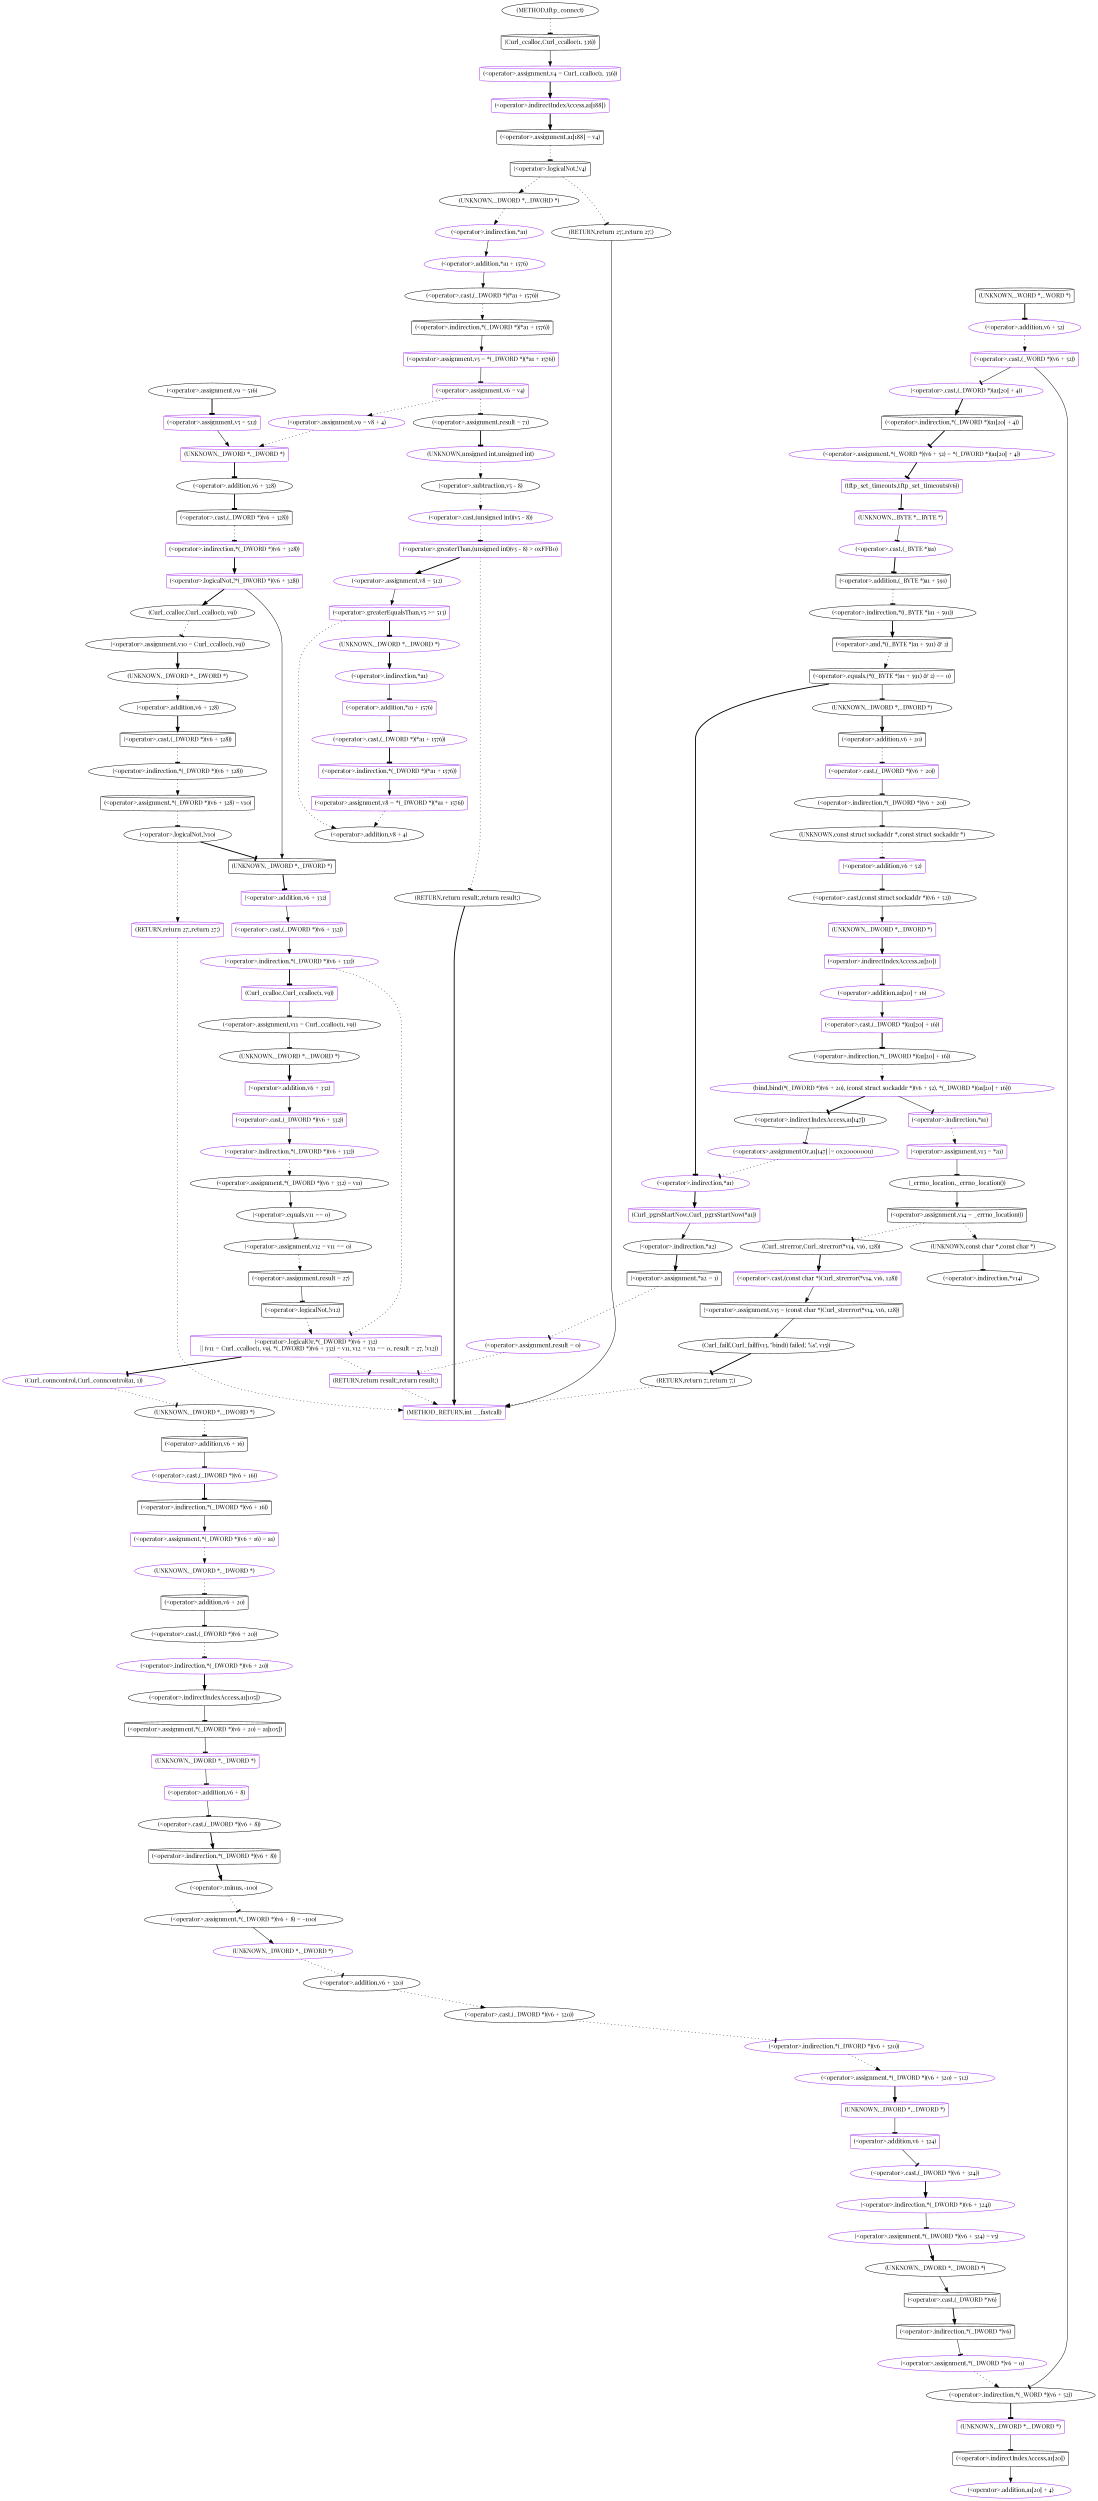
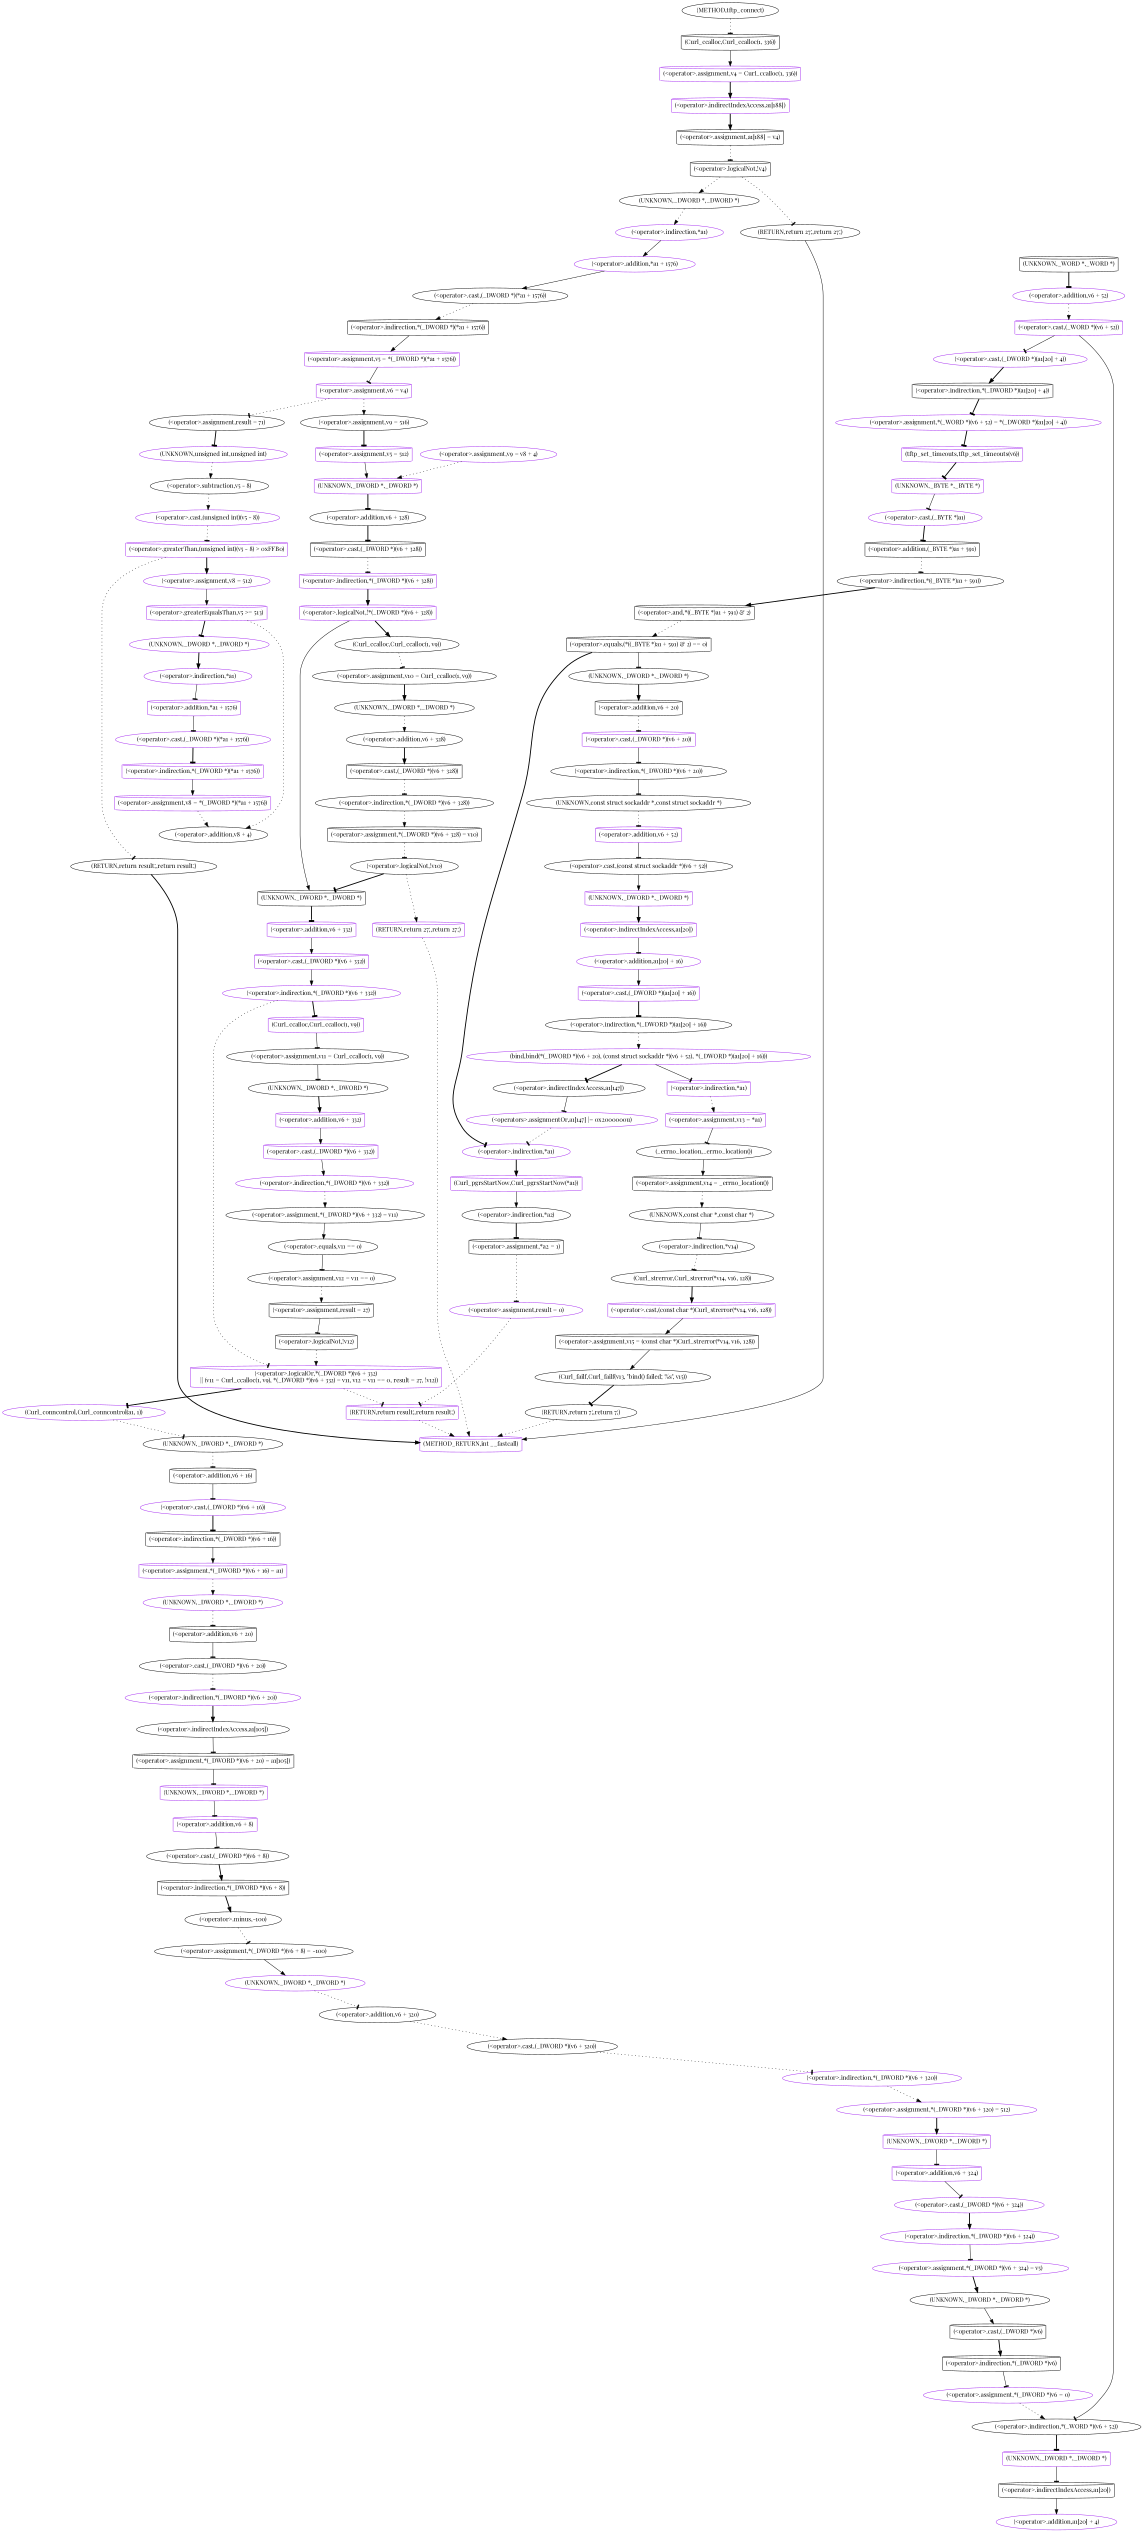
(409, 407) -> (364, 405)
(889, 1231) -> (696, 1262)
(676, 1261) -> (516, 1230)
